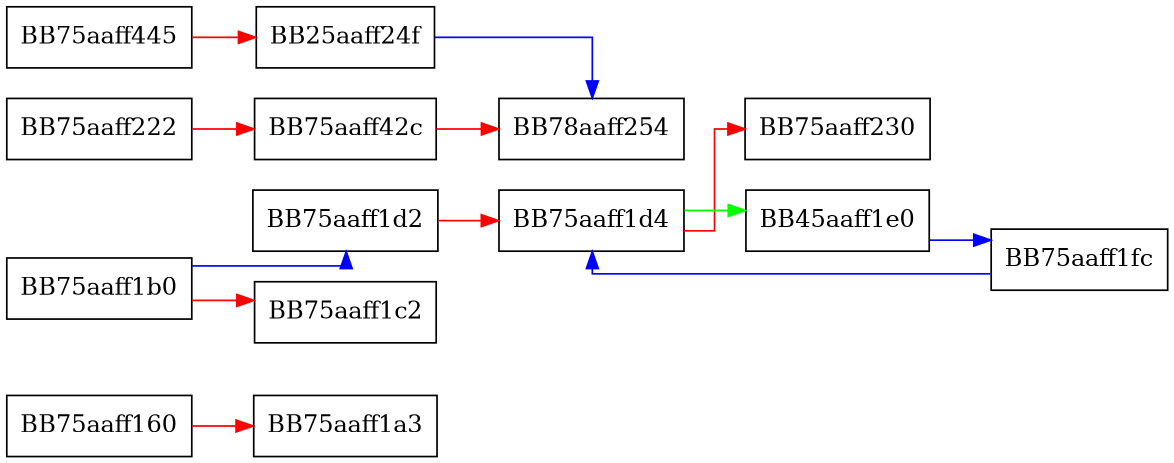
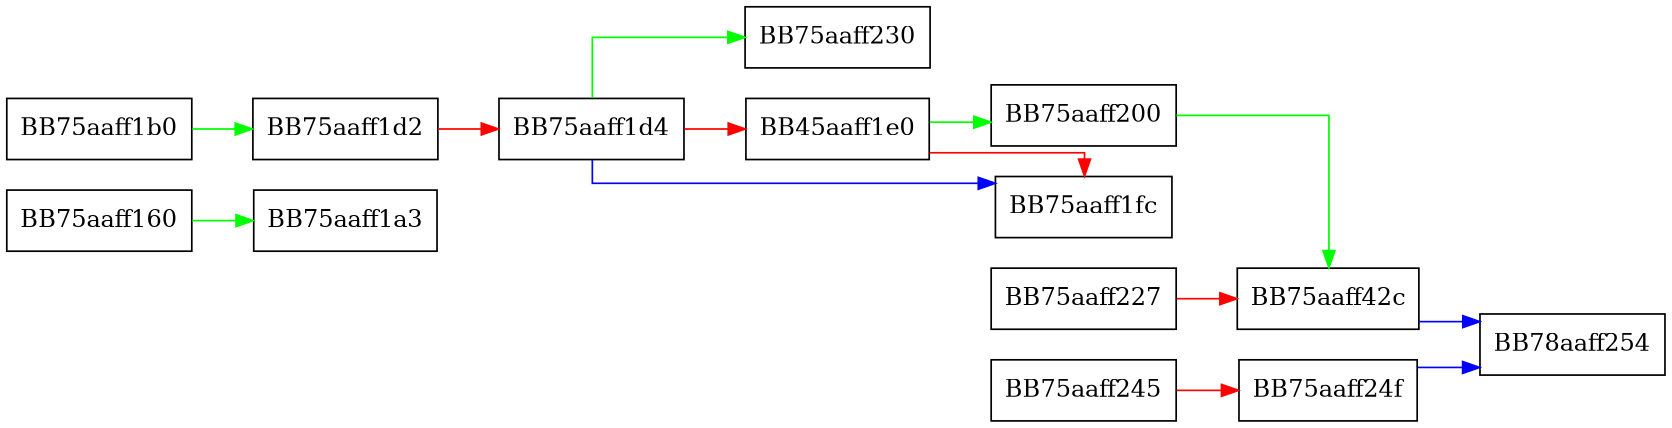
(99, 37) -> (1084, 390)
(345, 37) -> (1328, 390)
none -> (1084, 115)
(99, 129) -> (1084, 299)
(459, 129) -> (1441, 322)
(715, 188) -> (630, 37)
(704, 210) -> (706, 129)
(952, 240) -> (1010, 153)
(270, 266) -> (214, 129)
(789, 274) -> (774, 183)
(345, 312) -> none
(214, 426) -> (214, 221)
